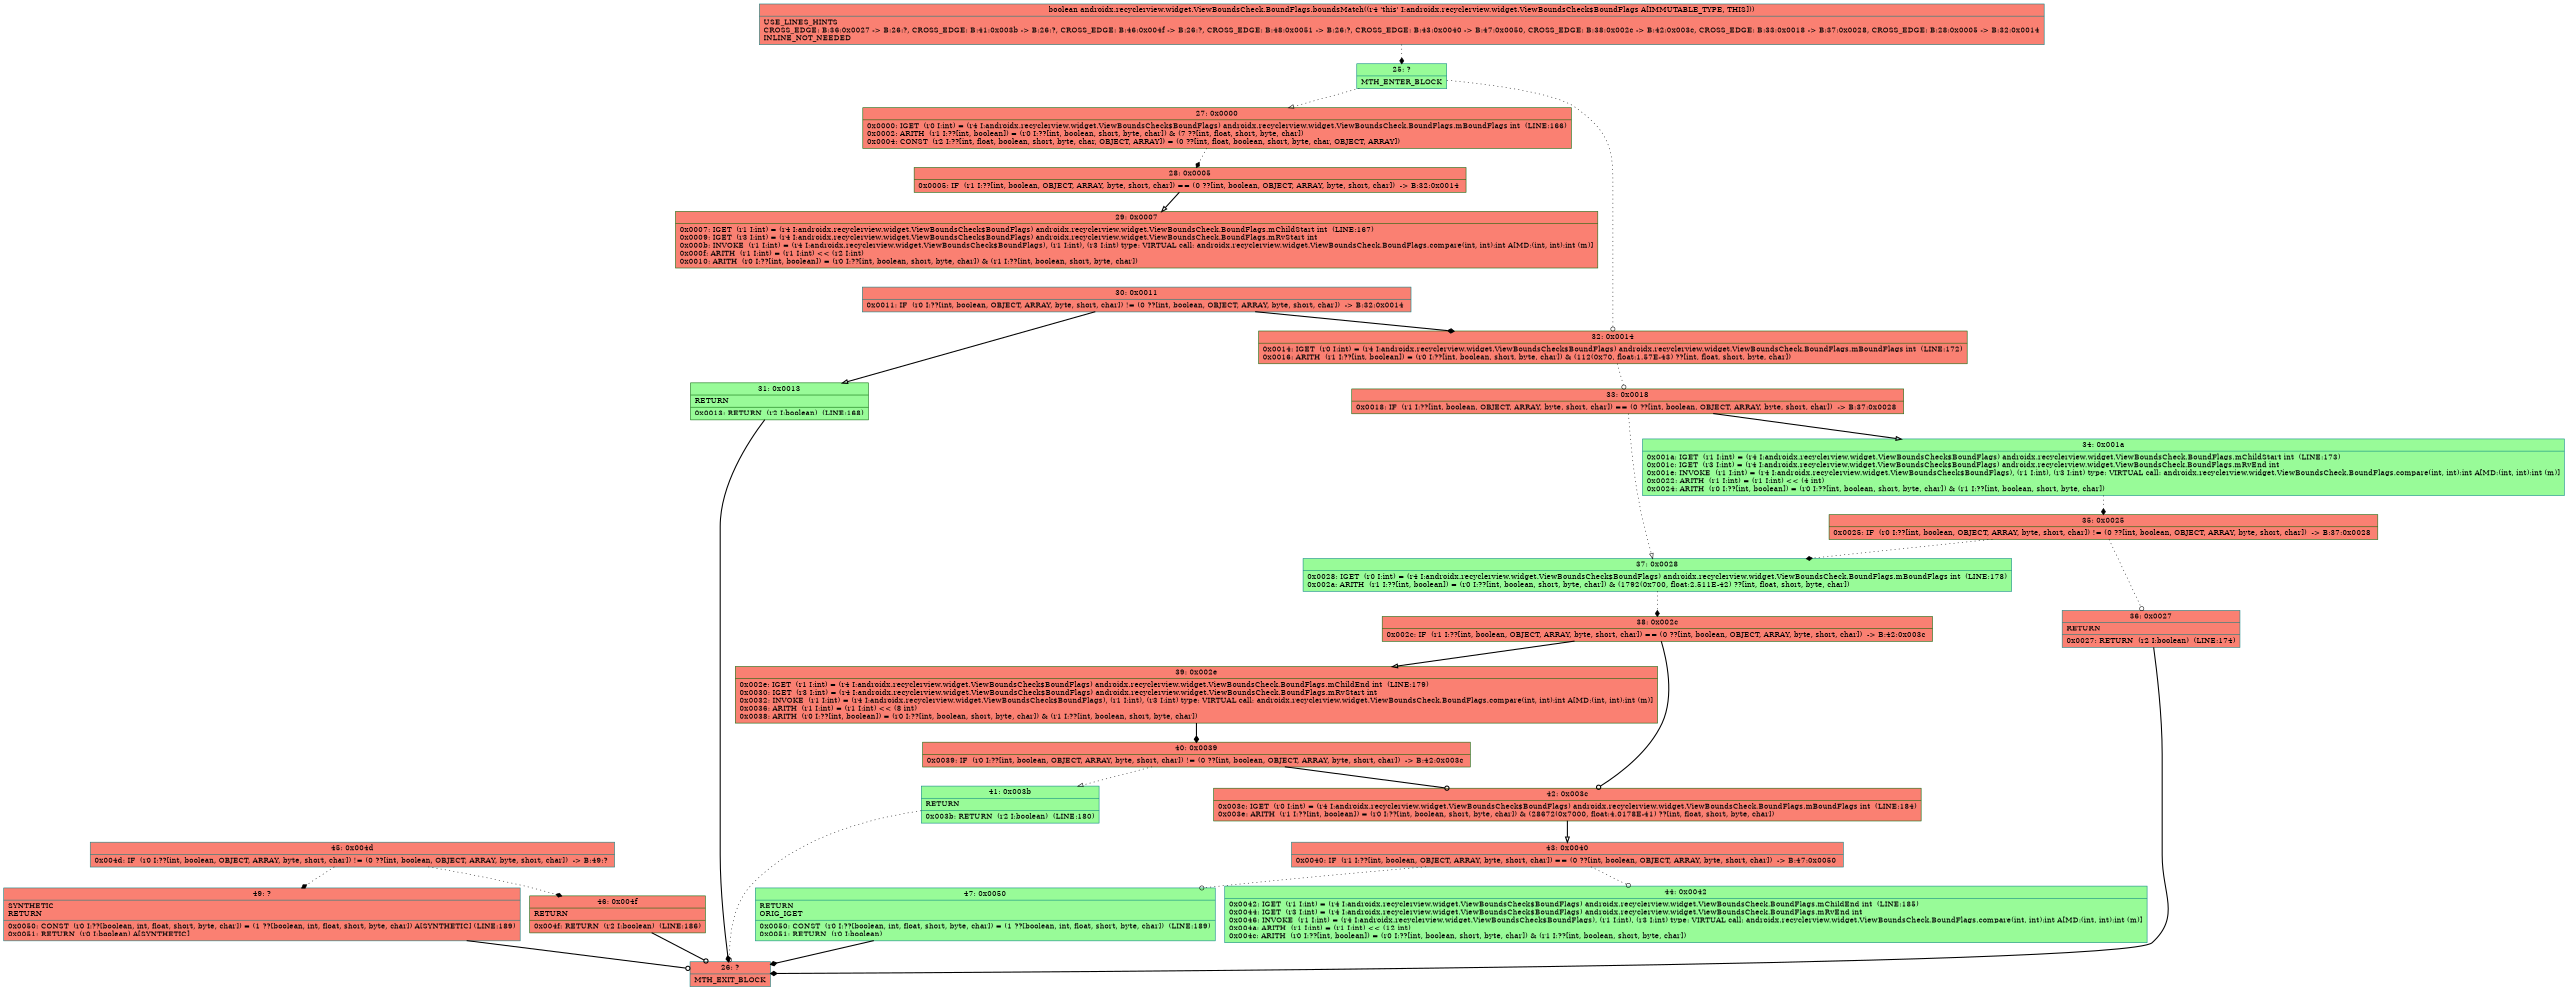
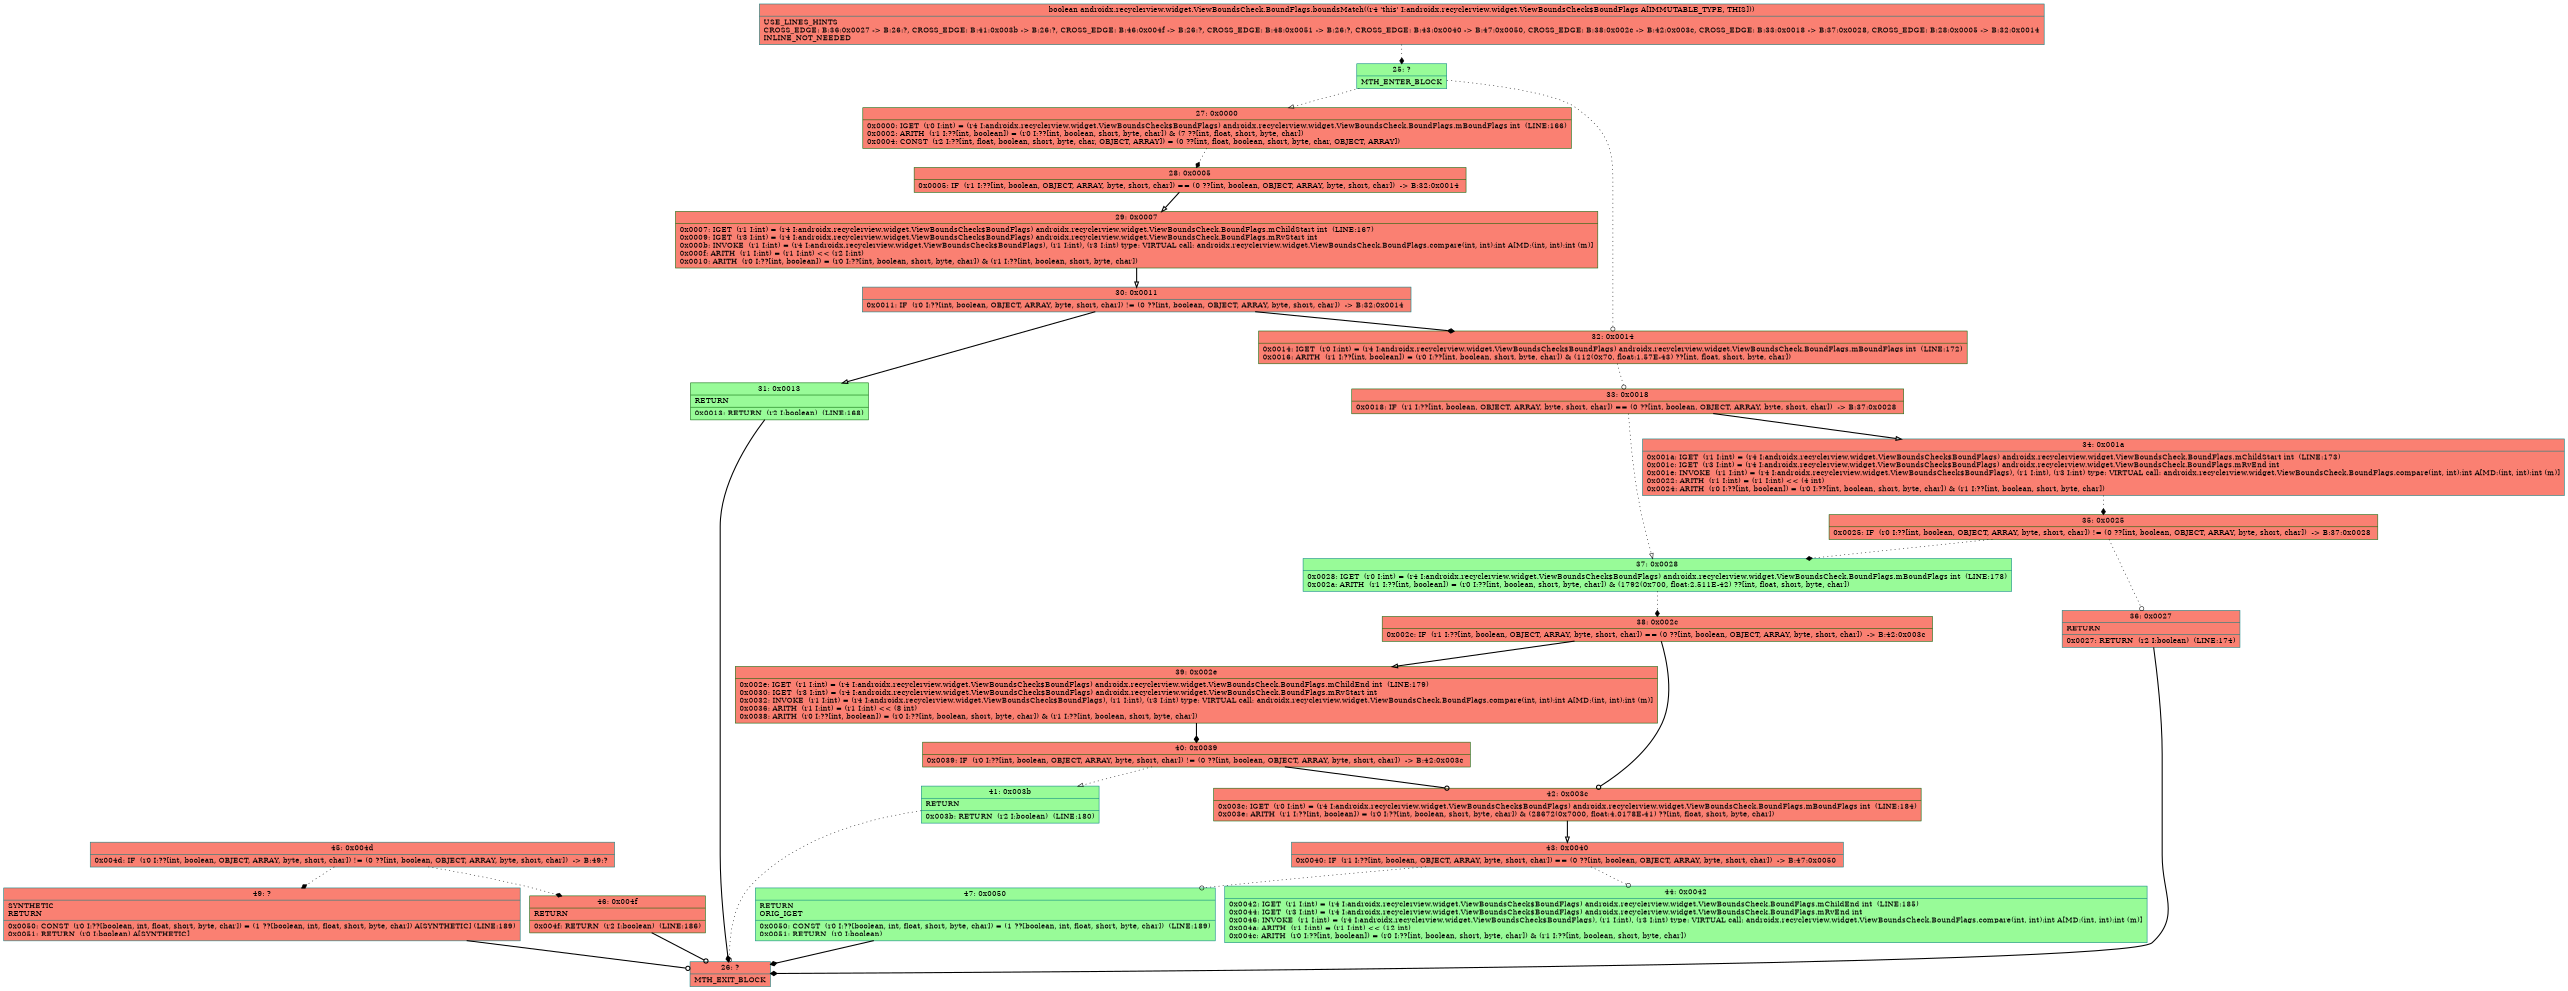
none -> (1137, 275)
(2103, 467) -> (2103, 467)
